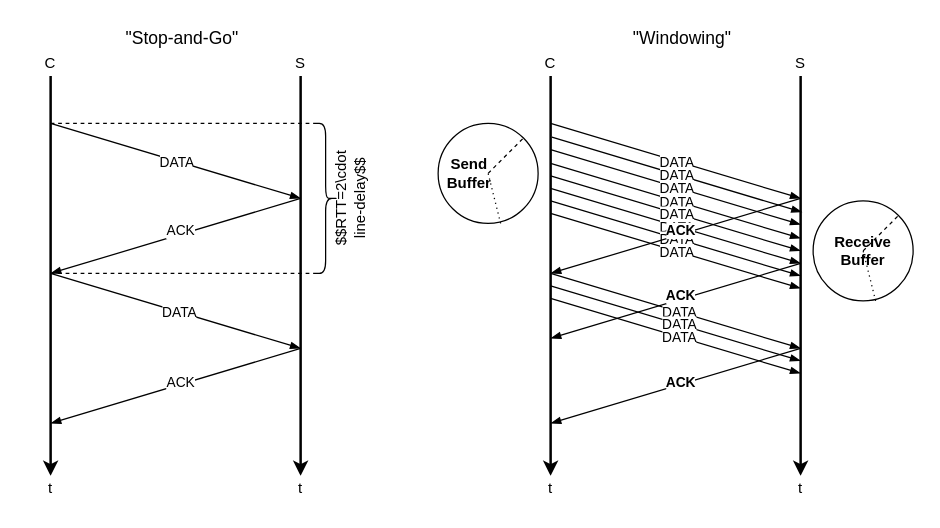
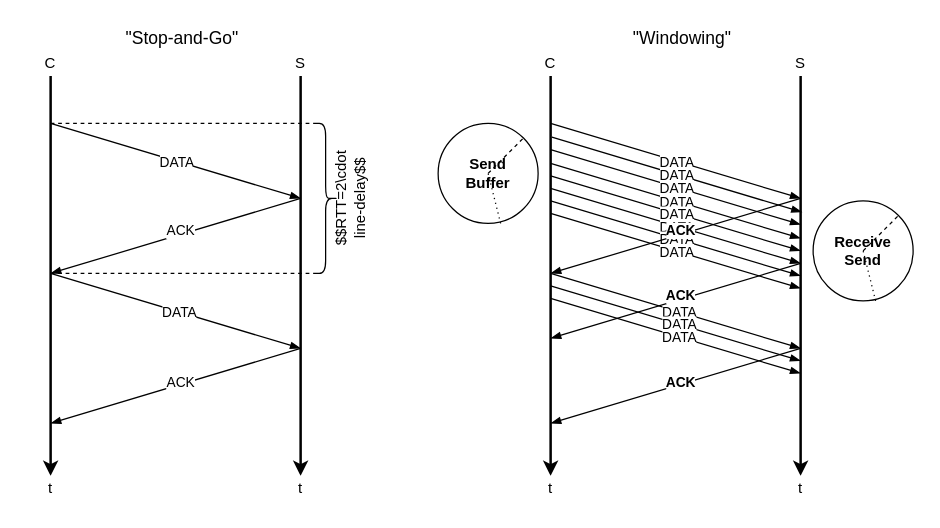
(469, 173) -> (488, 173)
(863, 251) -> (863, 251)
